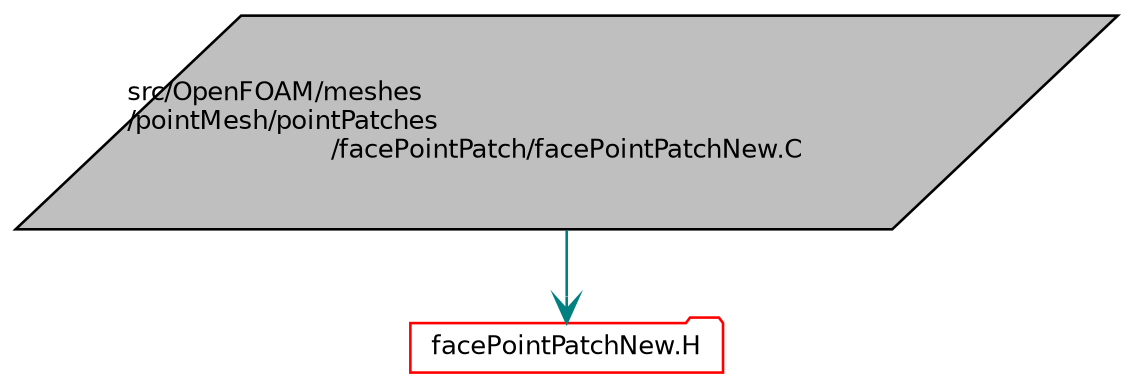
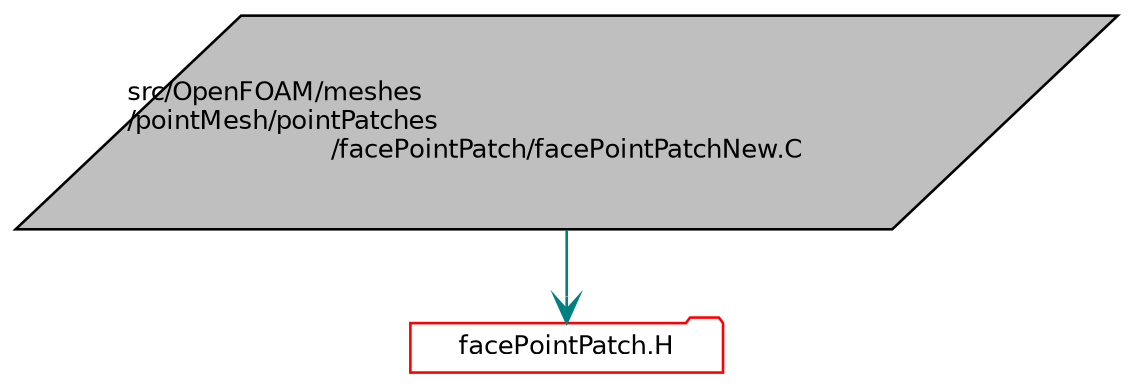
(567, 348) -> (567, 348)
